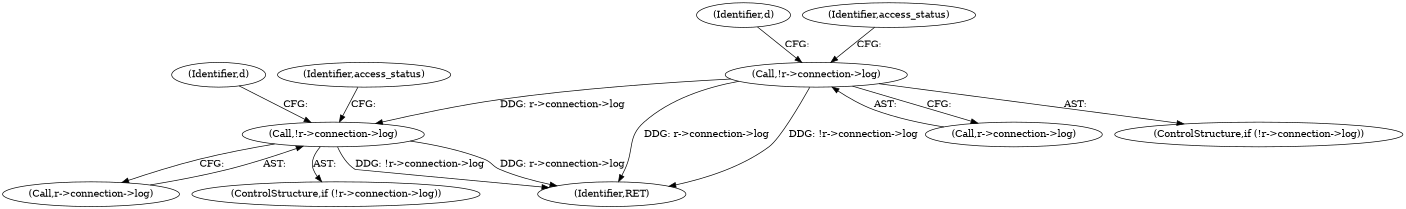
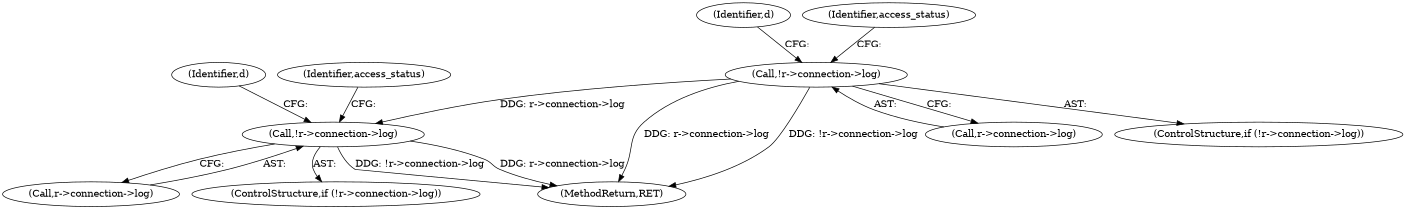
(612, 194) -> (612, 194)
